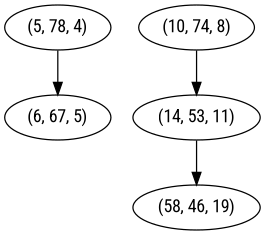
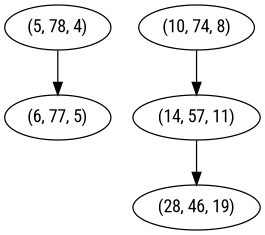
(58, 118) -> (58, 118)
(197, 118) -> (197, 118)
(197, 208) -> (197, 208)
